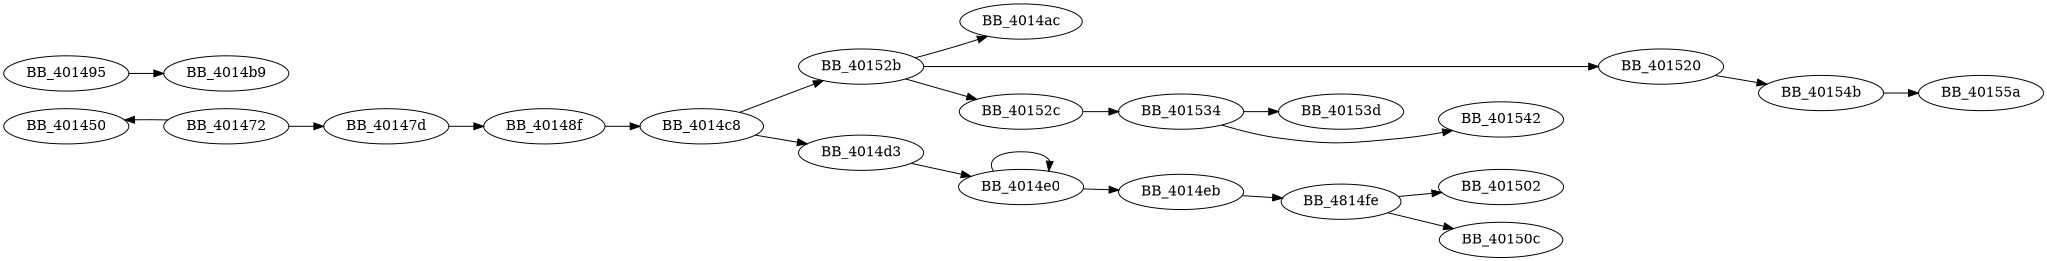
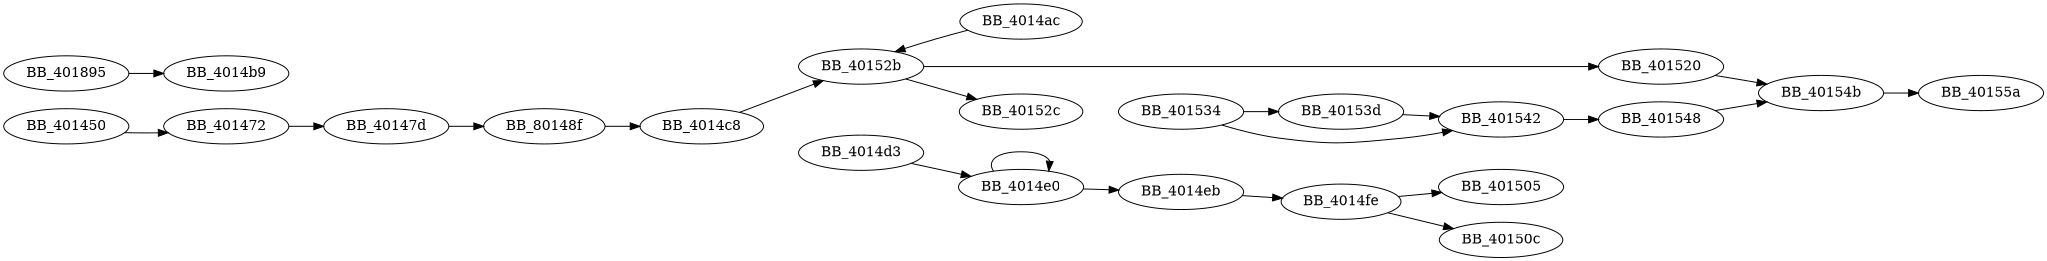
(947, 49) -> (936, 39)
(66, 73) -> (66, 73)
(1096, 112) -> none
none -> (1416, 115)
none -> (1661, 119)
(151, 120) -> (141, 133)
(544, 126) -> (544, 126)
(776, 139) -> none
(1501, 187) -> (1501, 187)
(1341, 202) -> (1341, 202)
